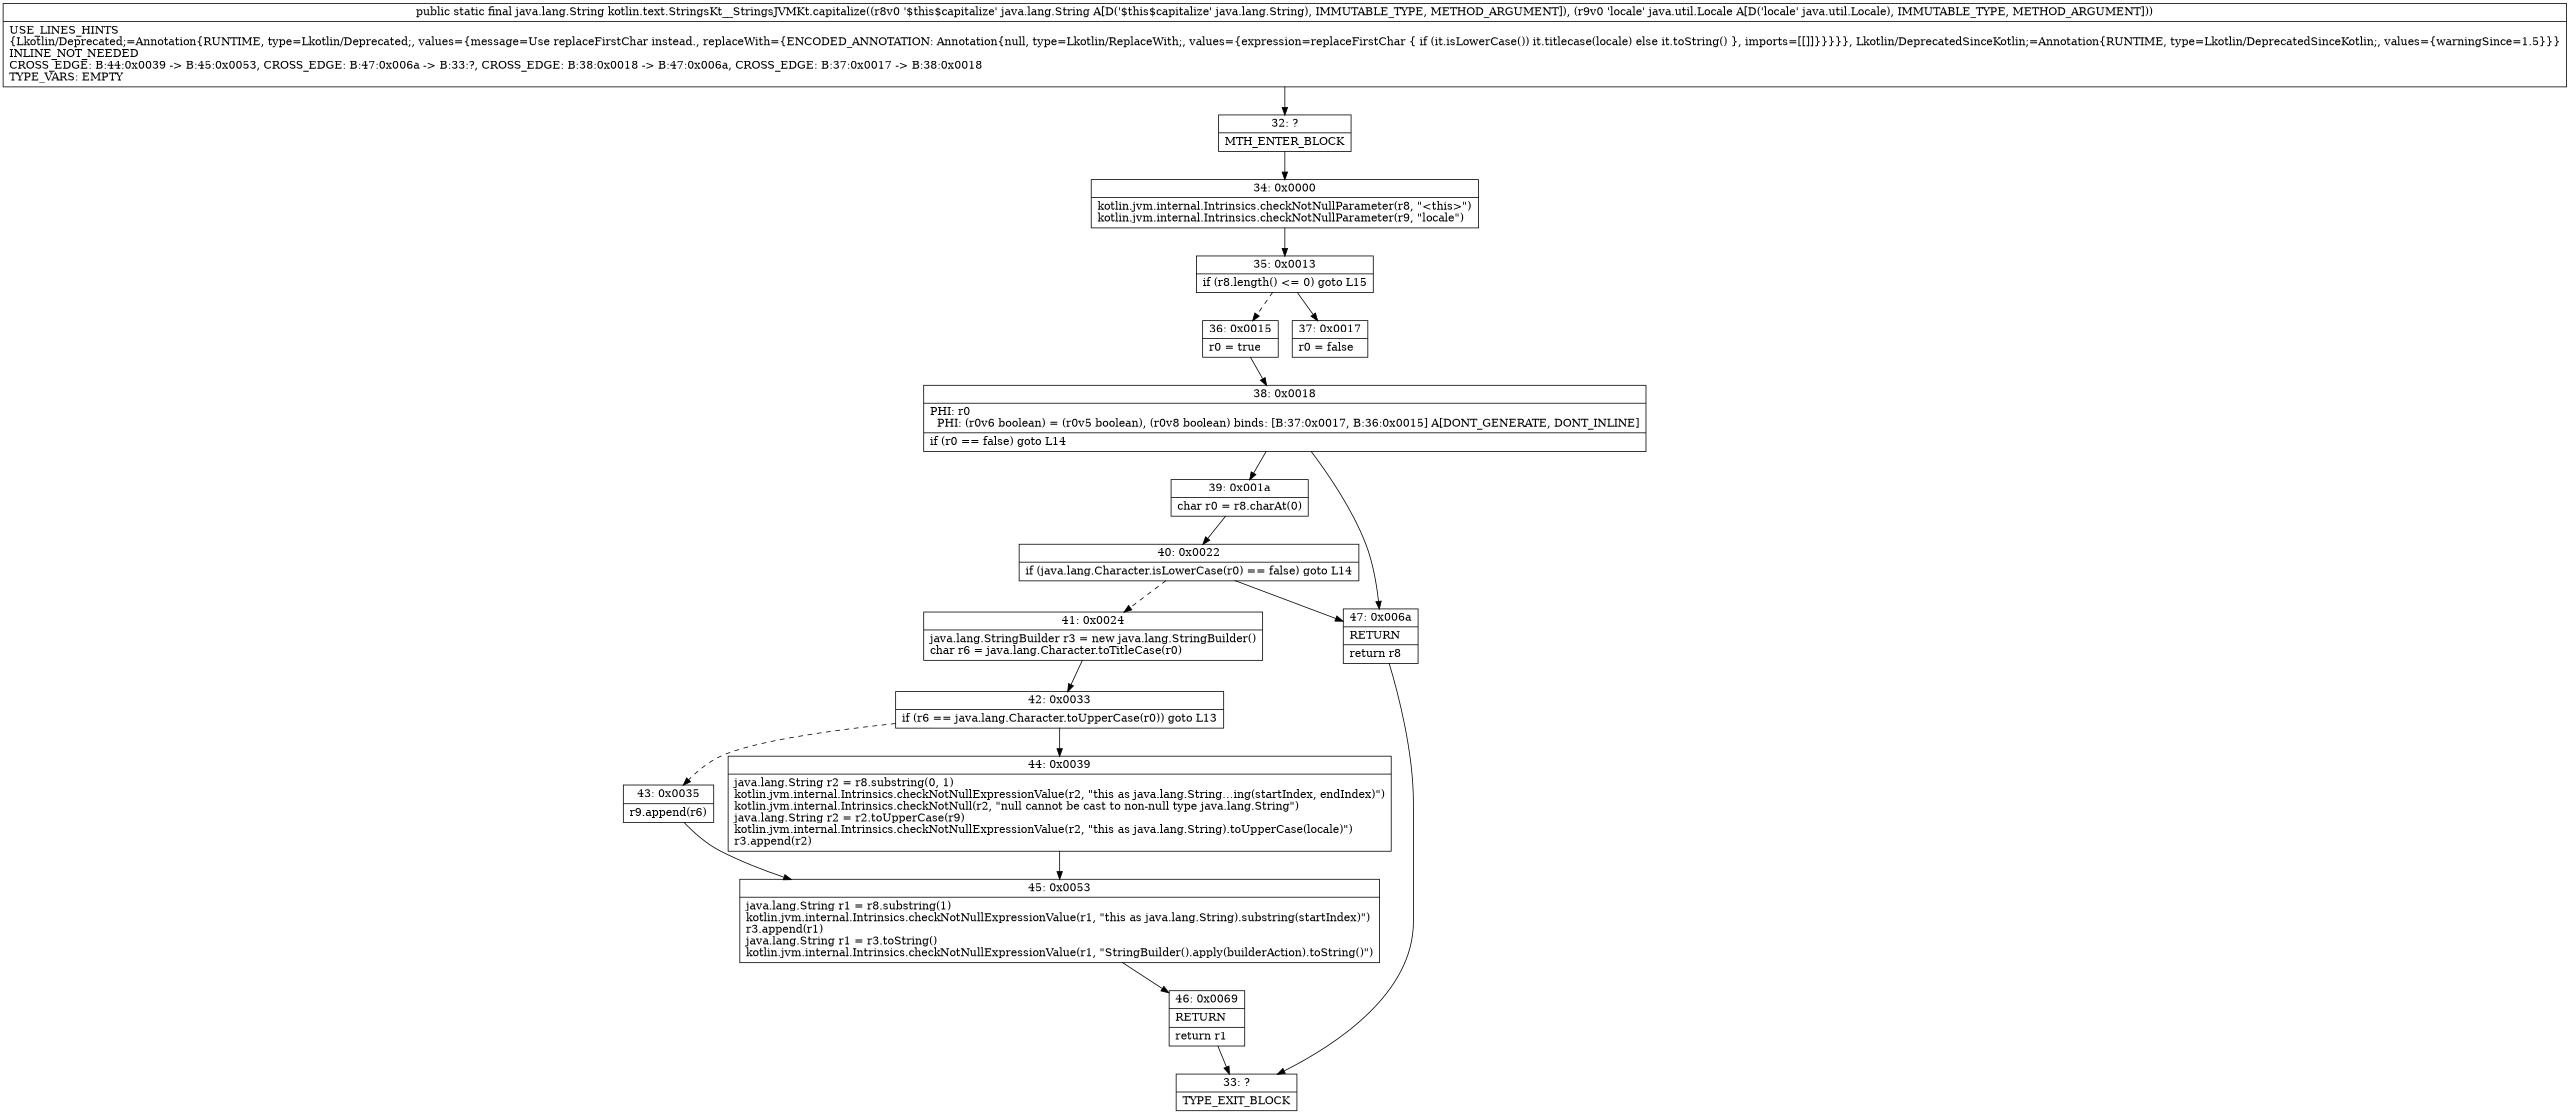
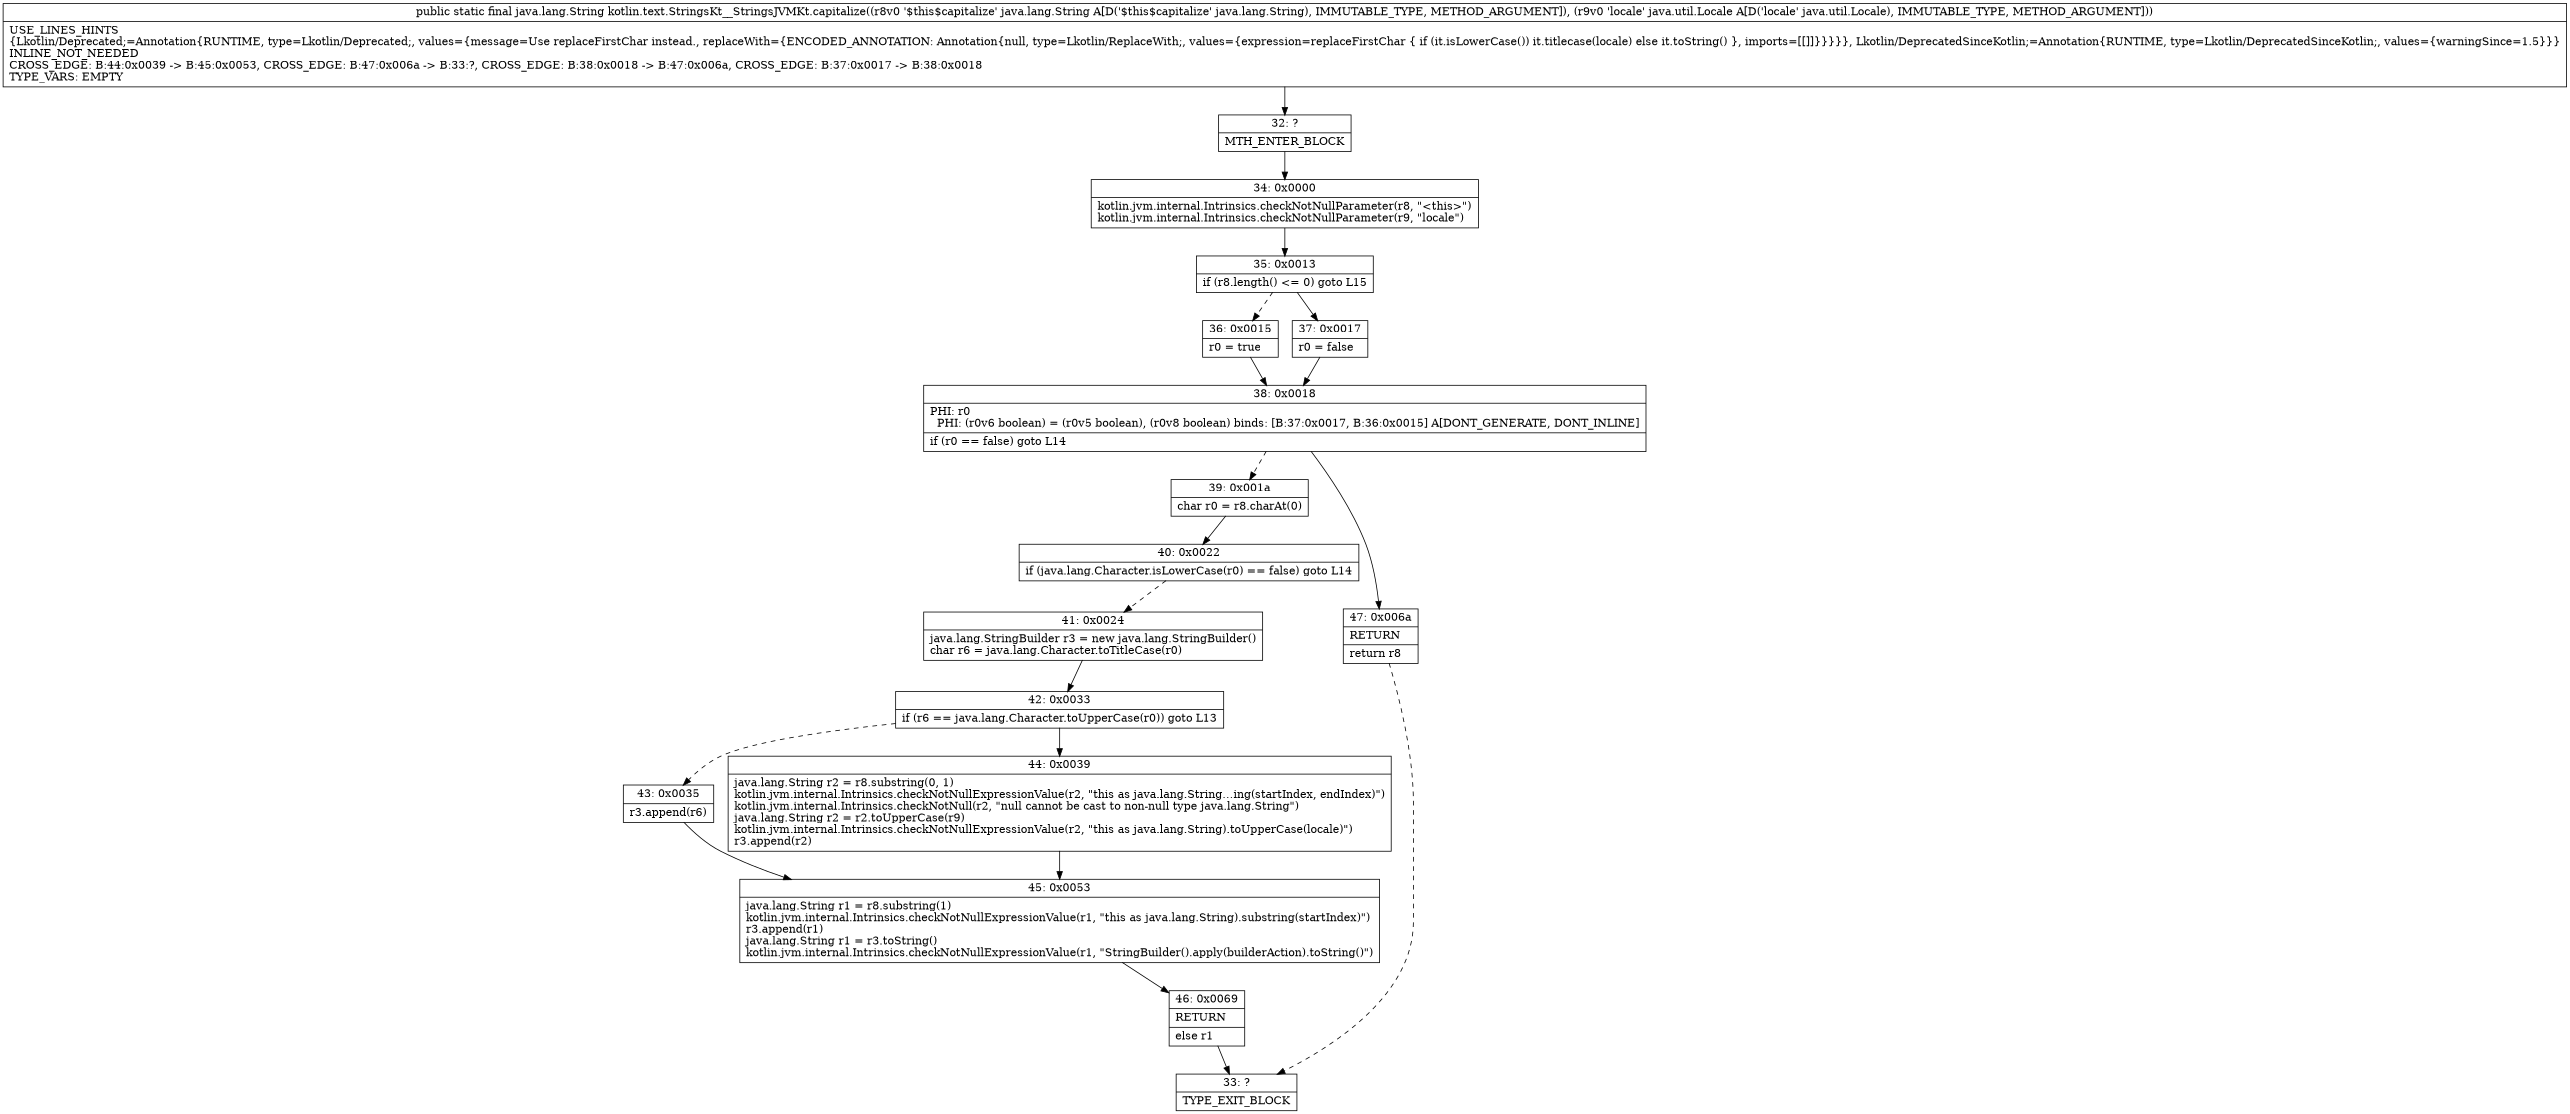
none -> (1314, 368)
(1260, 462) -> (1260, 462)
(1285, 599) -> none
(669, 813) -> (669, 813)
(1413, 895) -> (1413, 895)
(1201, 1036) -> (1194, 1036)
